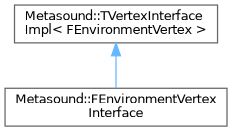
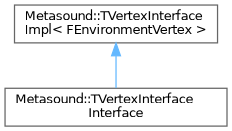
(116, 107) -> (116, 107)
